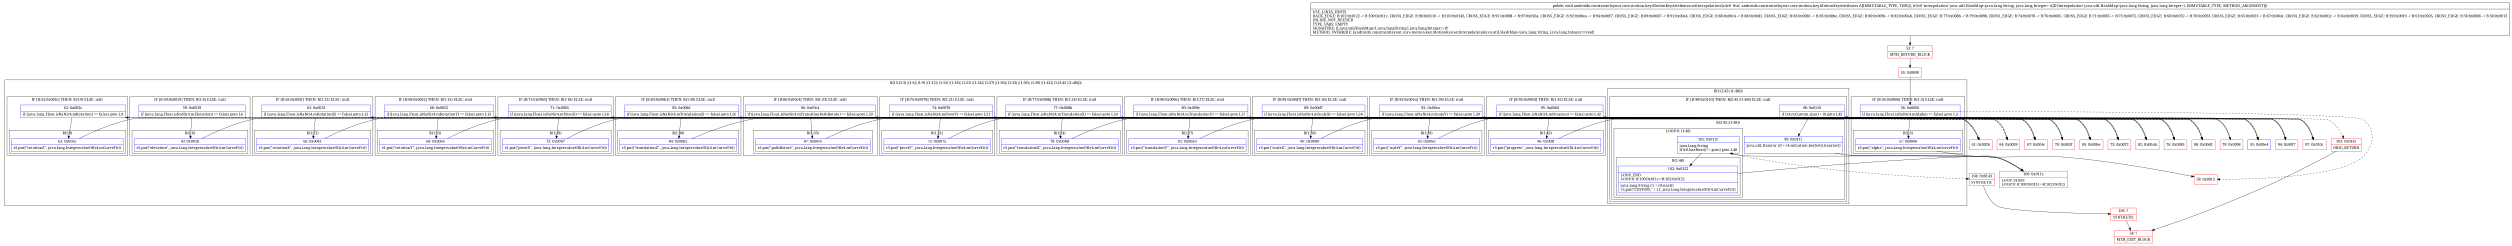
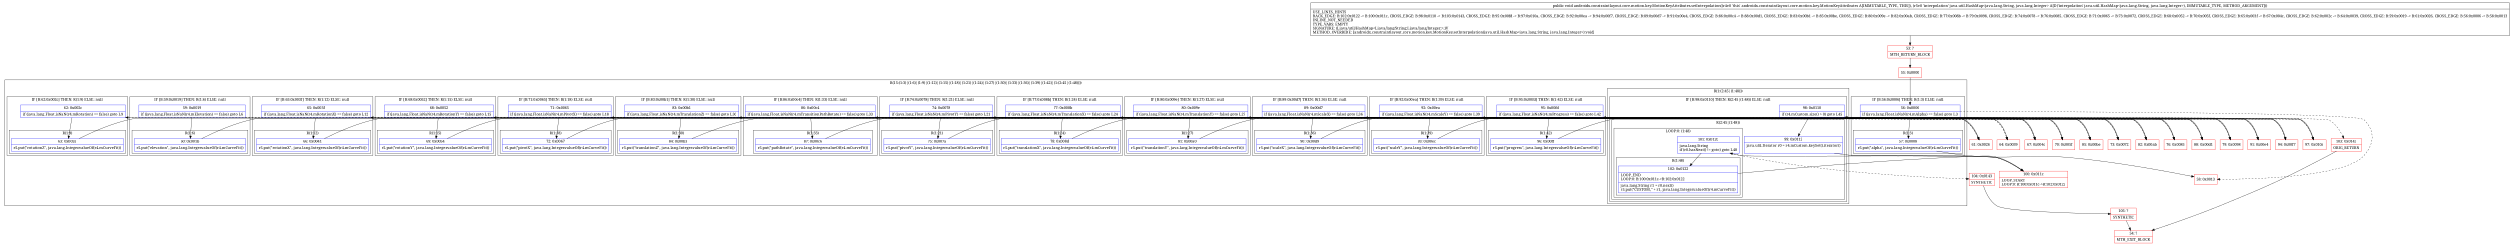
(1501, 118) -> (1369, 118)
none -> (1680, 118)
(2259, 145) -> (2259, 145)
